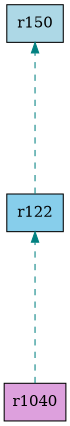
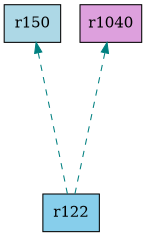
(35, 313) -> (90, 123)
